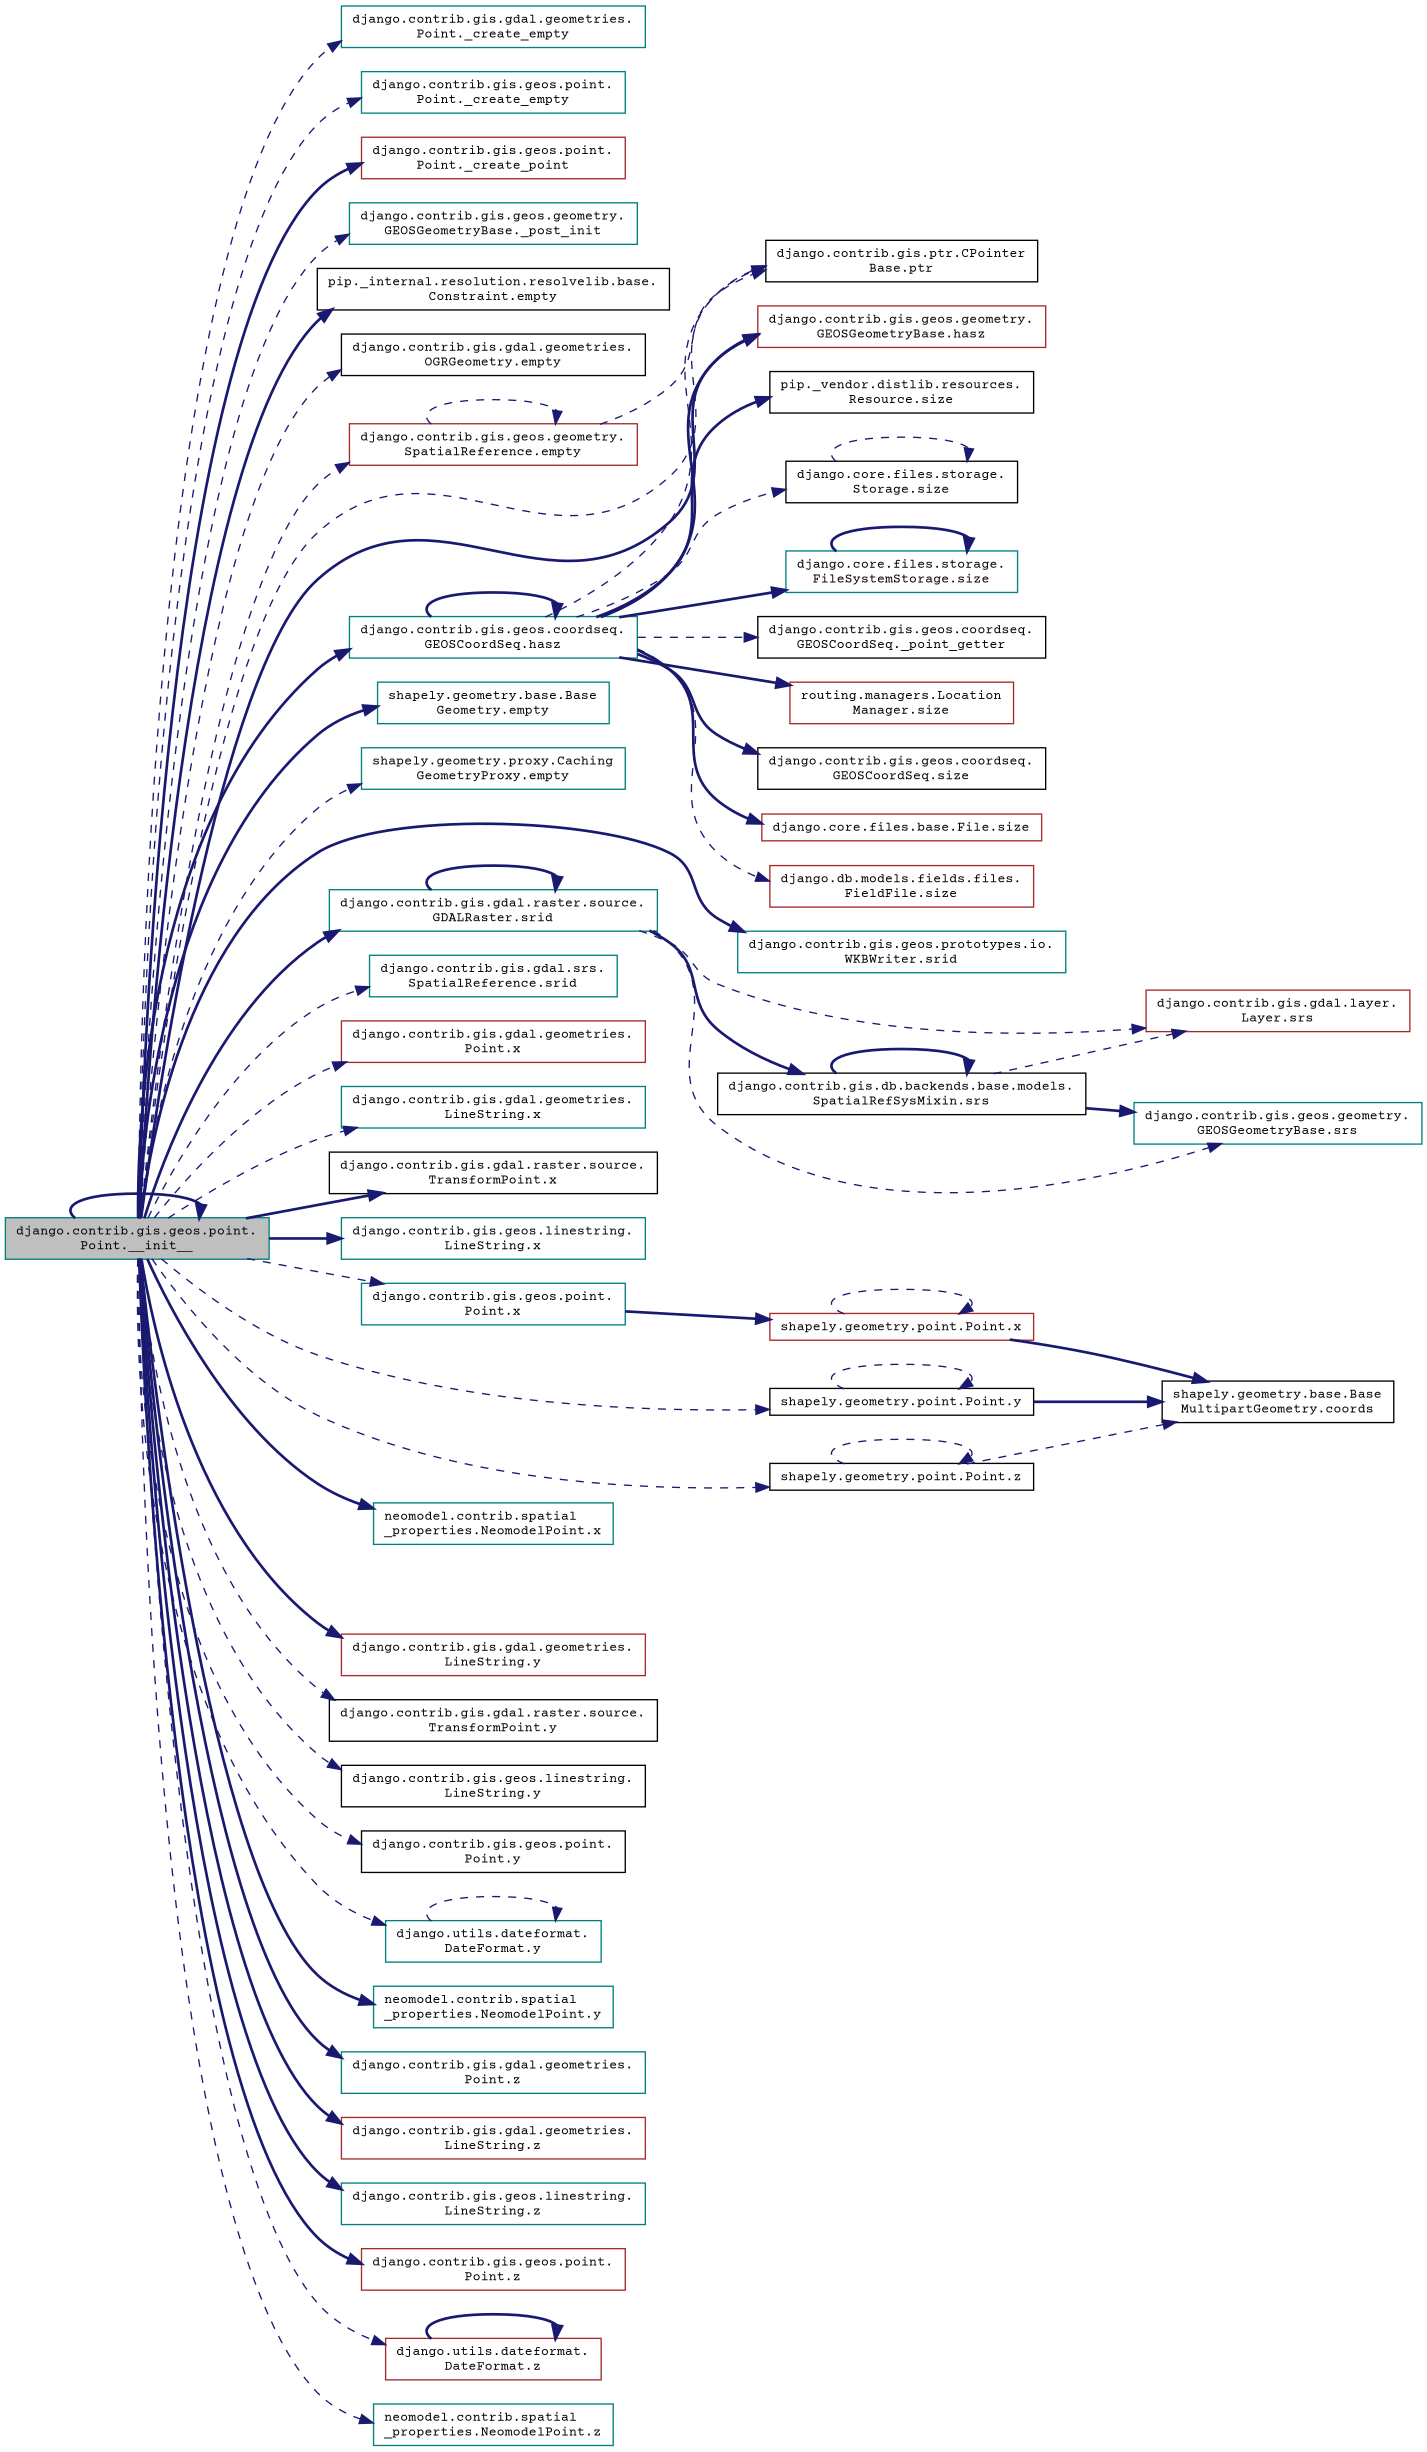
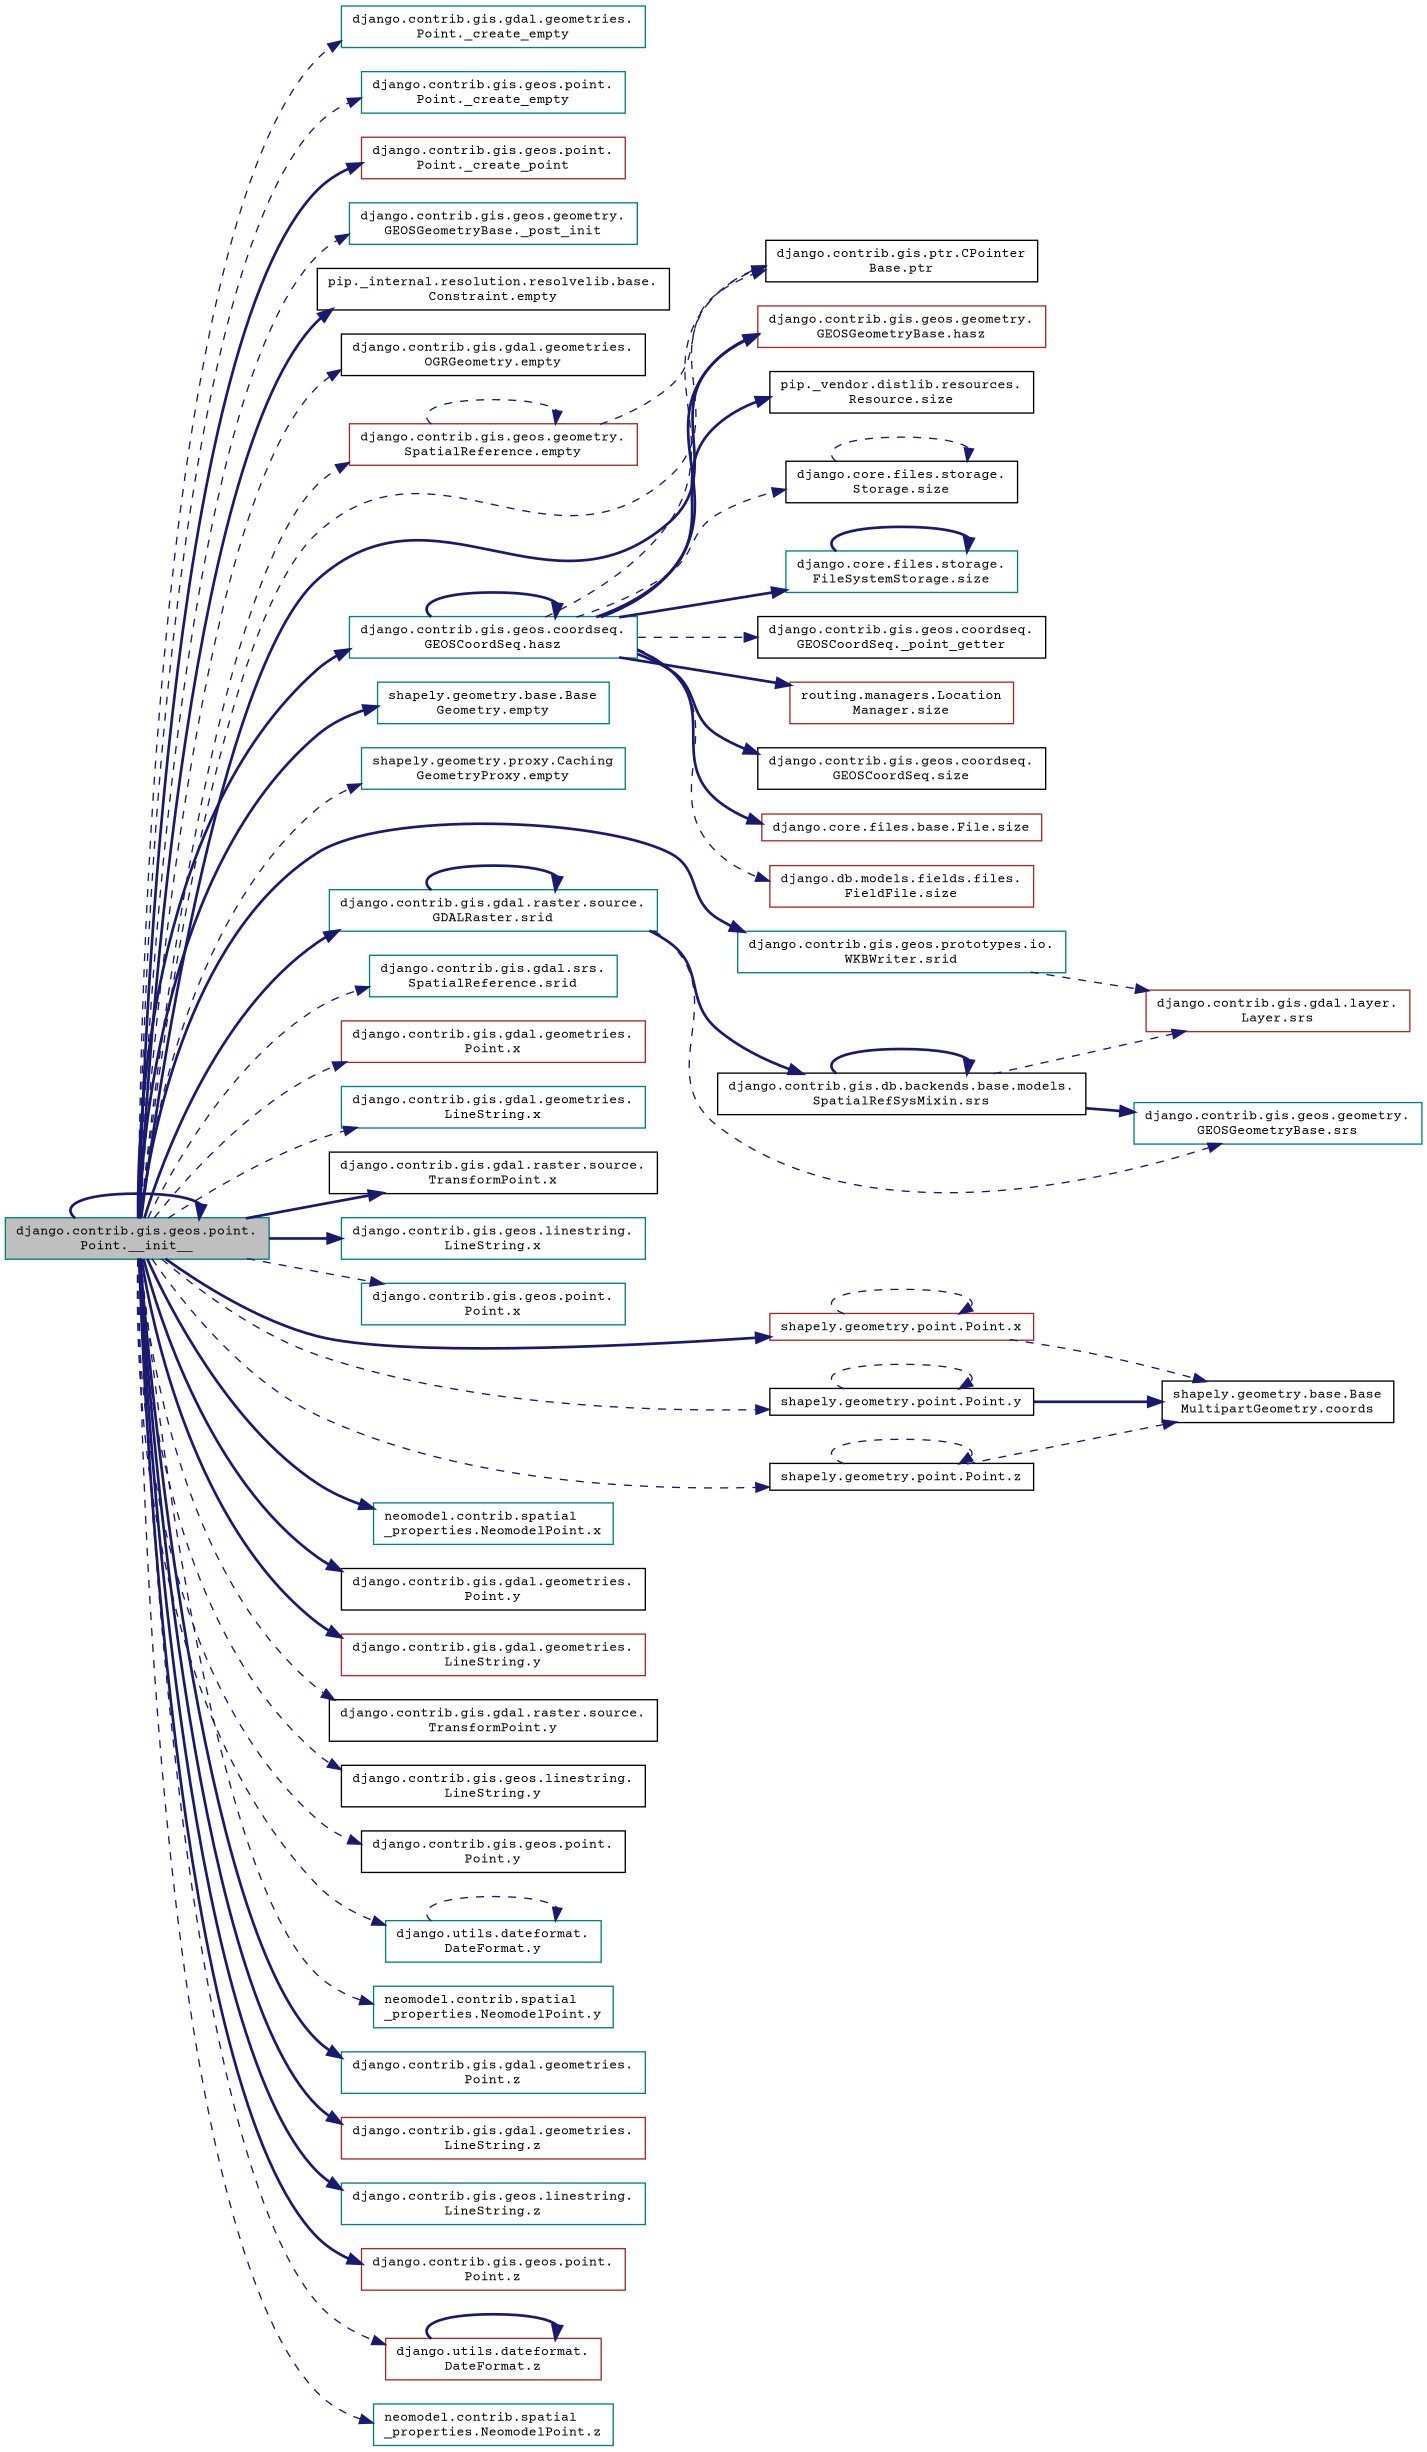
(874, 1024) -> (1083, 980)
(691, 1315) -> (451, 1348)
(1102, 1356) -> (1102, 1356)
none -> (493, 1589)
(226, 1768) -> (226, 1768)
